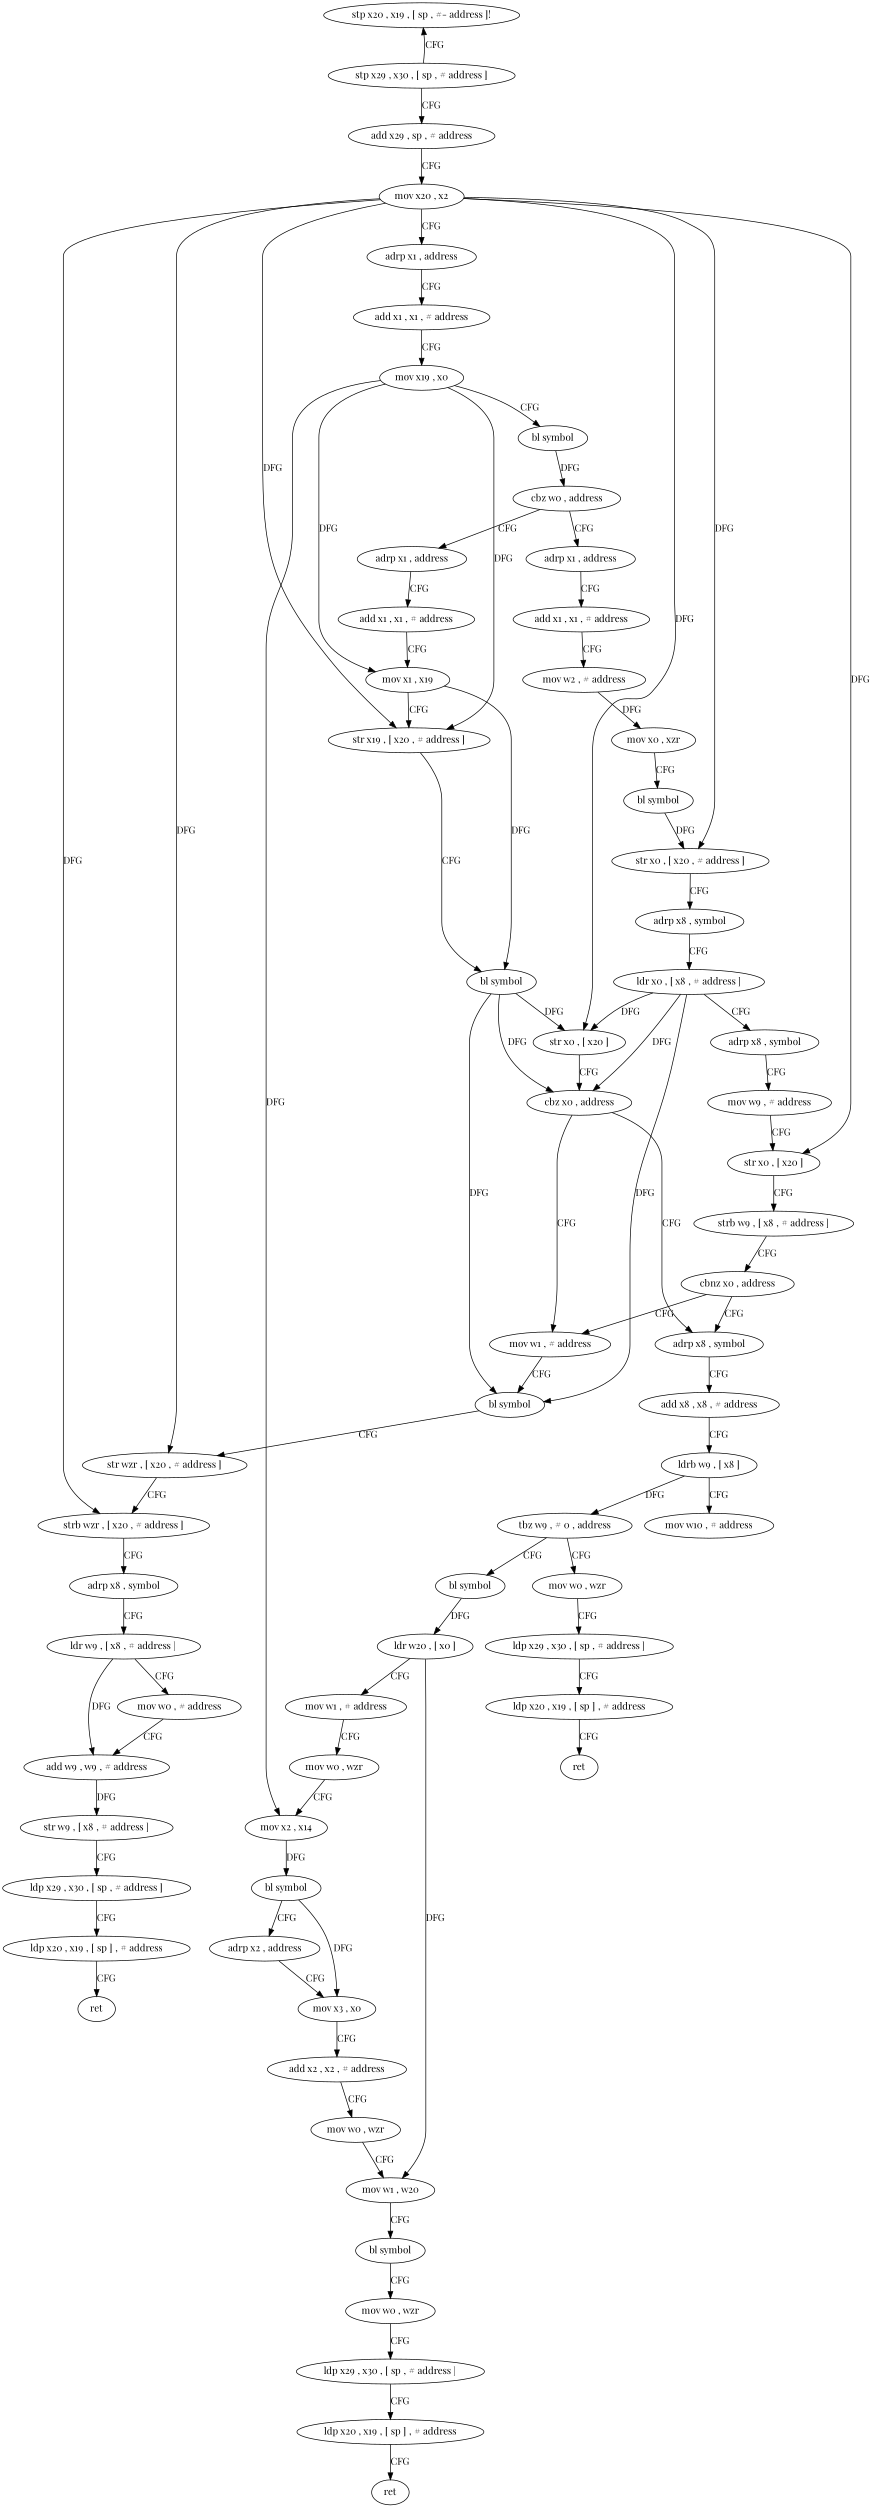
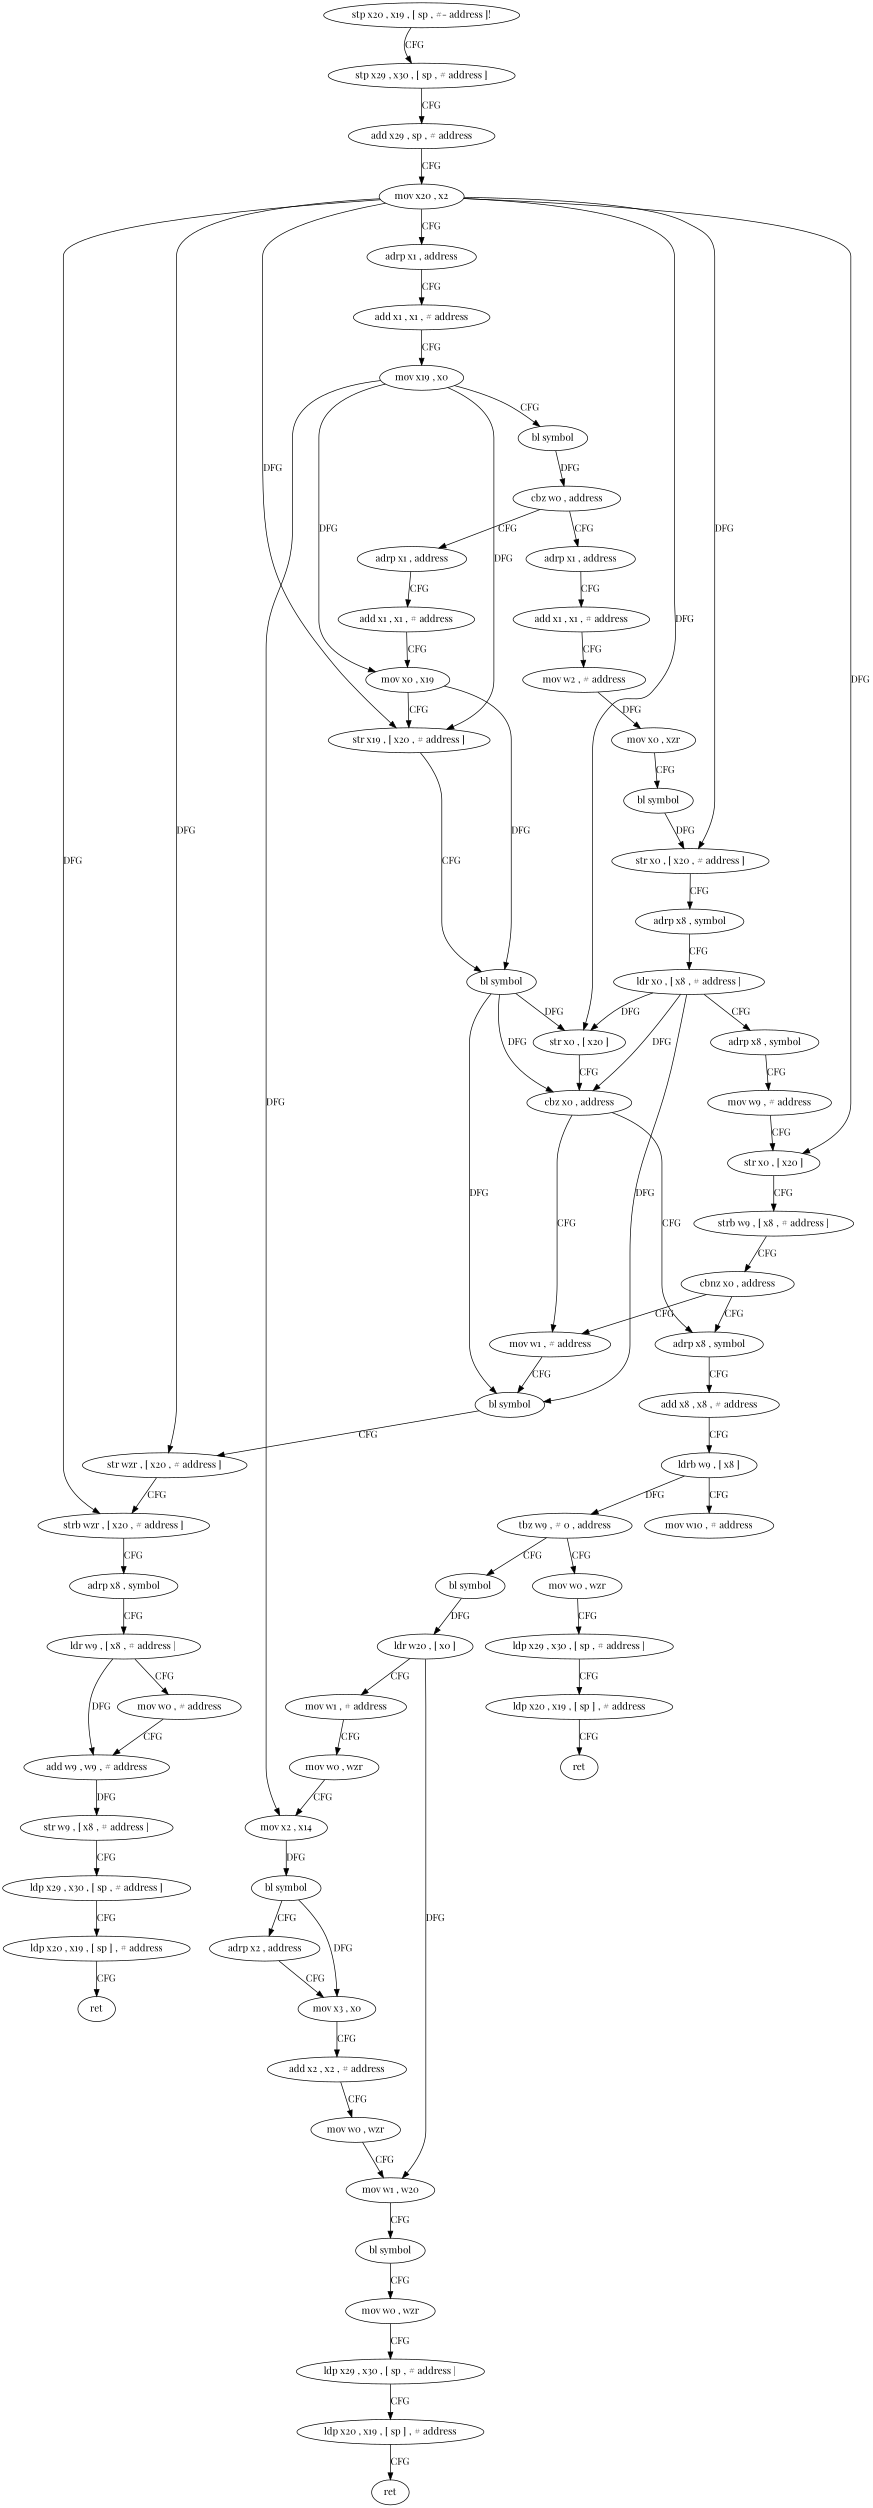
(425, 49) -> (405, 42)
(408, 680) -> (408, 680)
